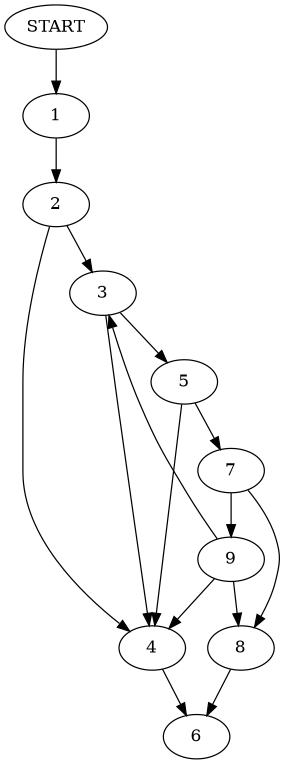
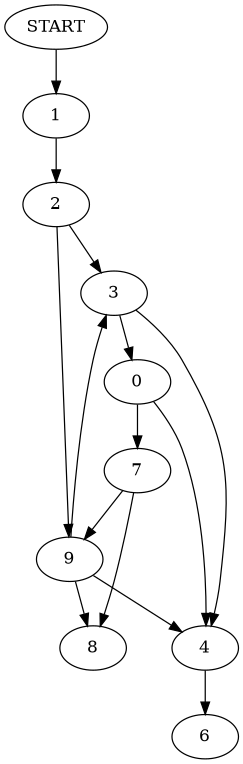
(184, 382) -> (137, 382)
(23, 441) -> (63, 375)
(222, 687) -> none
